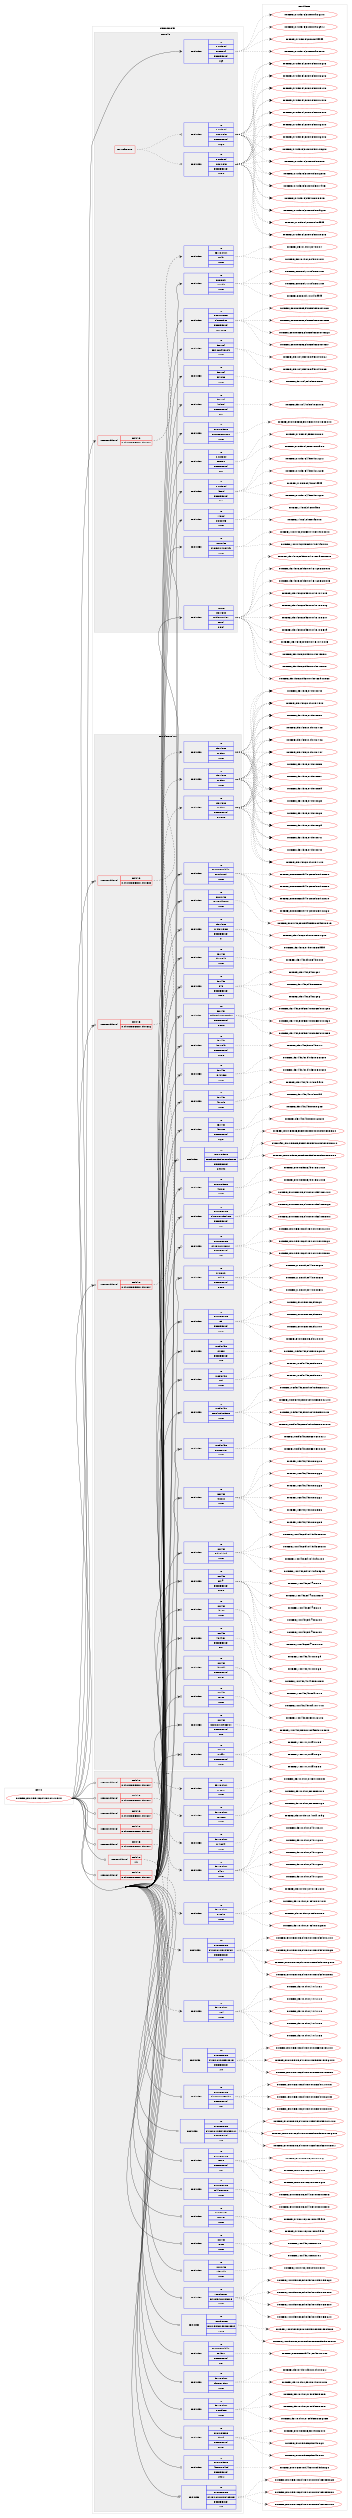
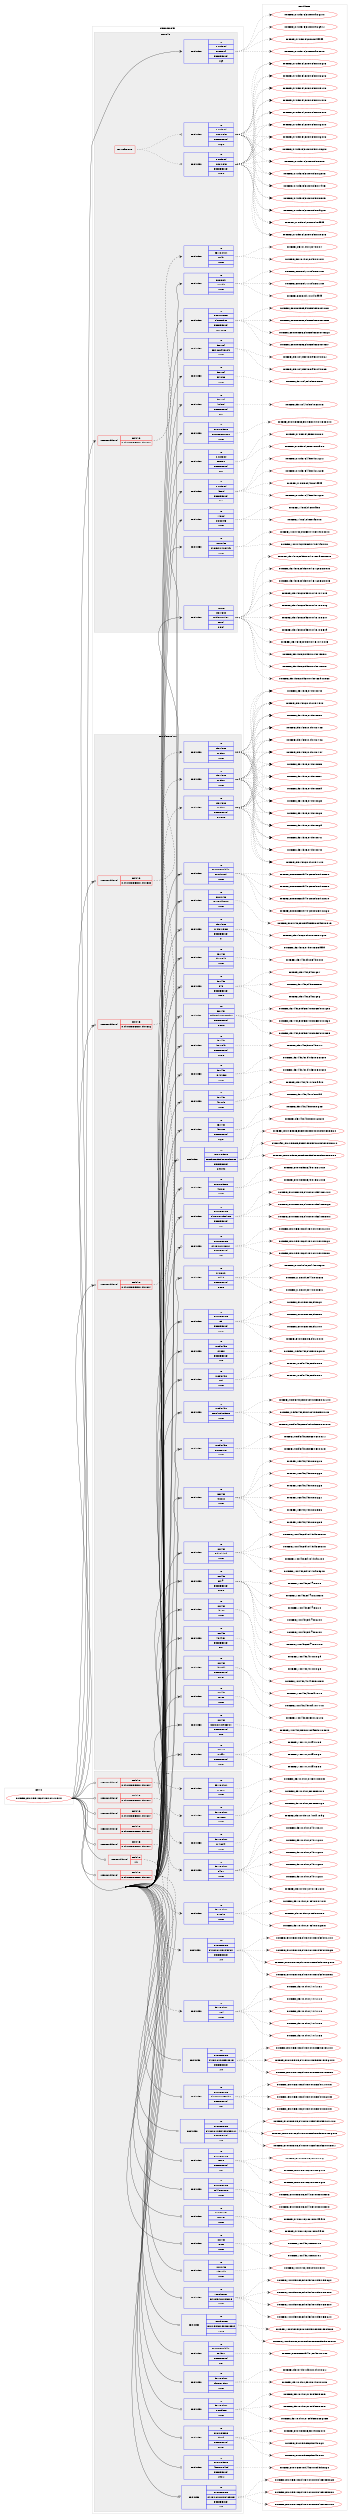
(305, 198) -> (305, 198)
(305, 1266) -> (305, 1266)
(305, 1388) -> none
